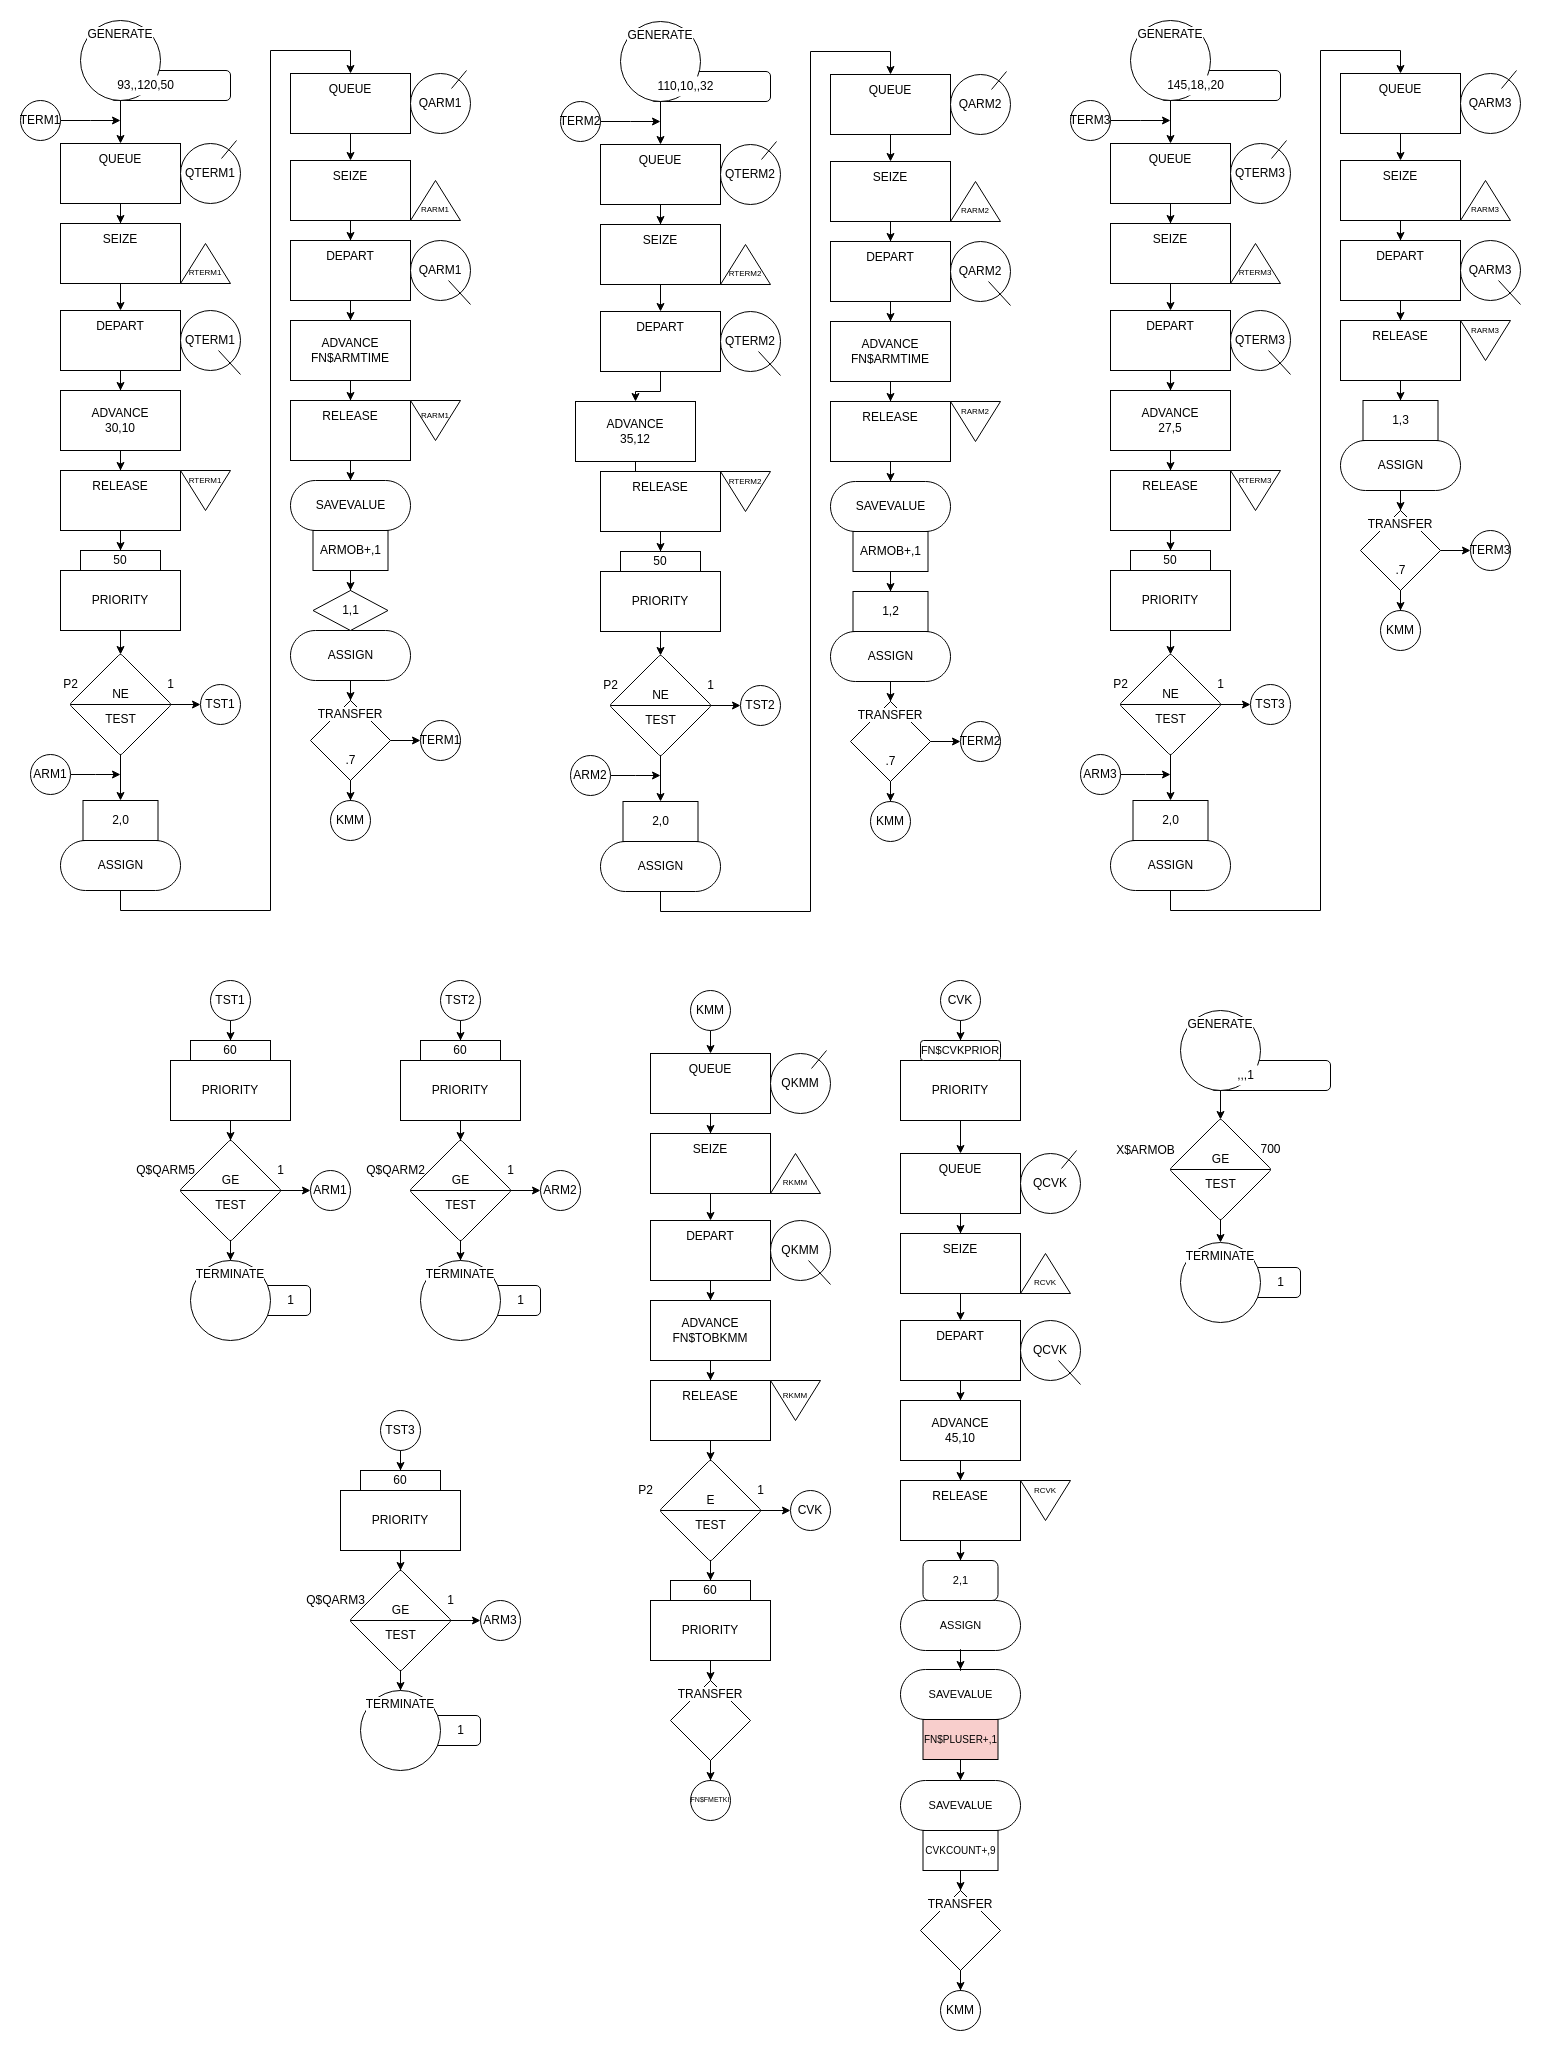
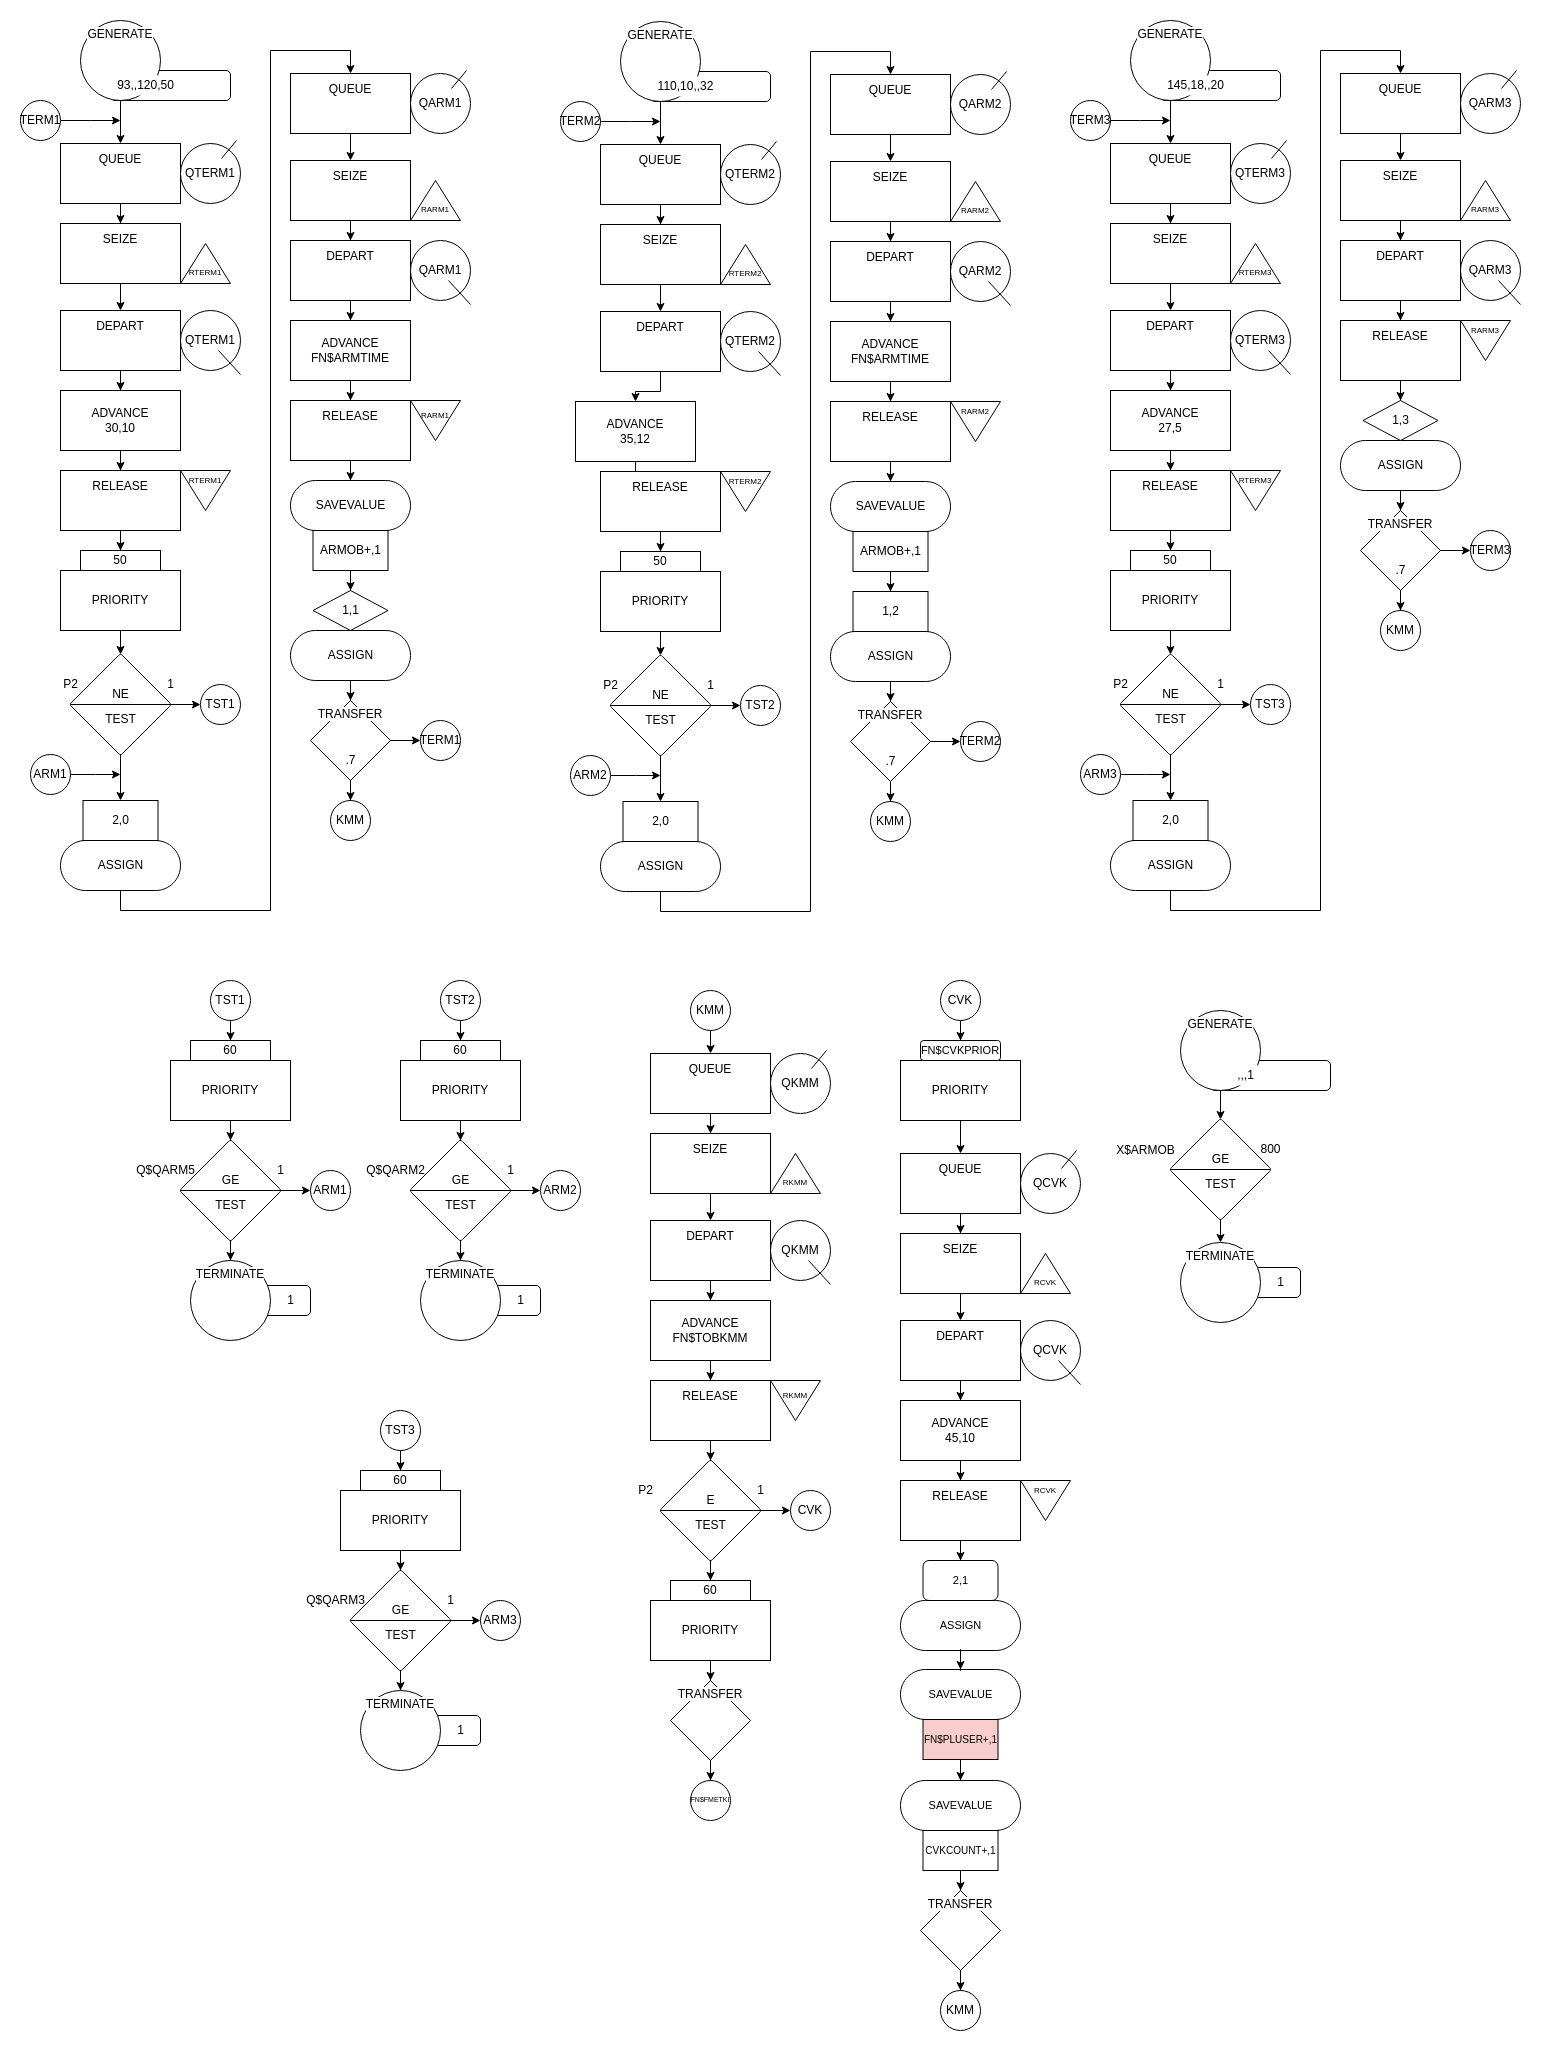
(1401, 421) -> (1401, 421)
(1271, 1150) -> (1271, 1150)
(961, 1851) -> (961, 1851)
